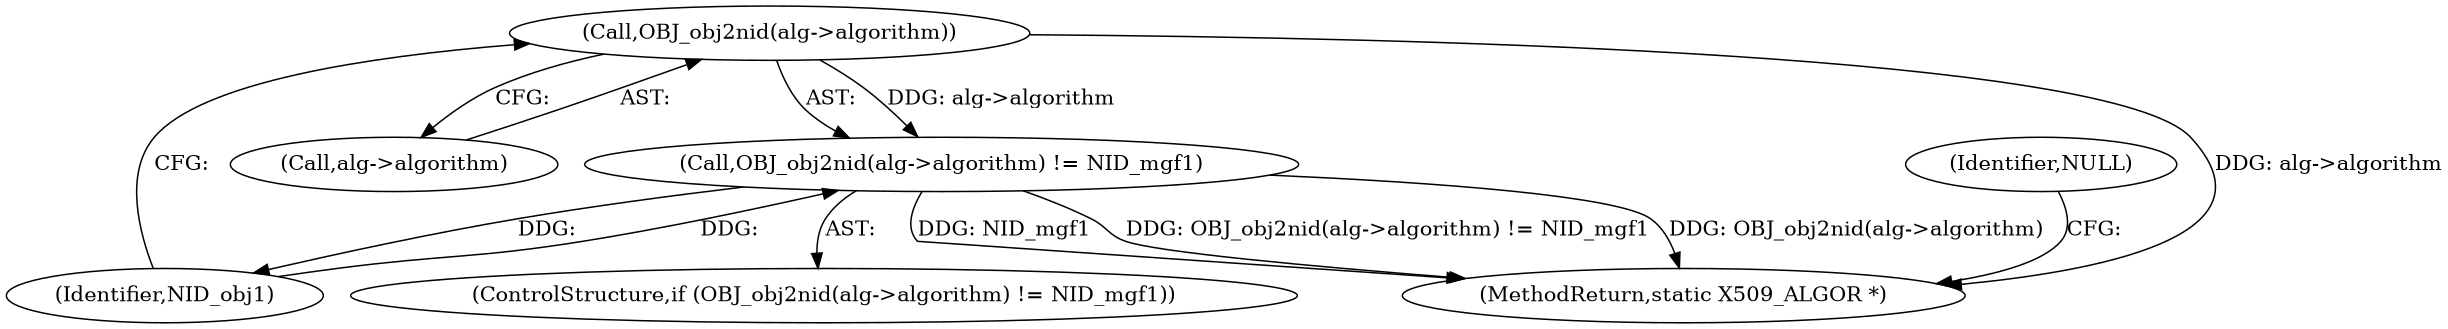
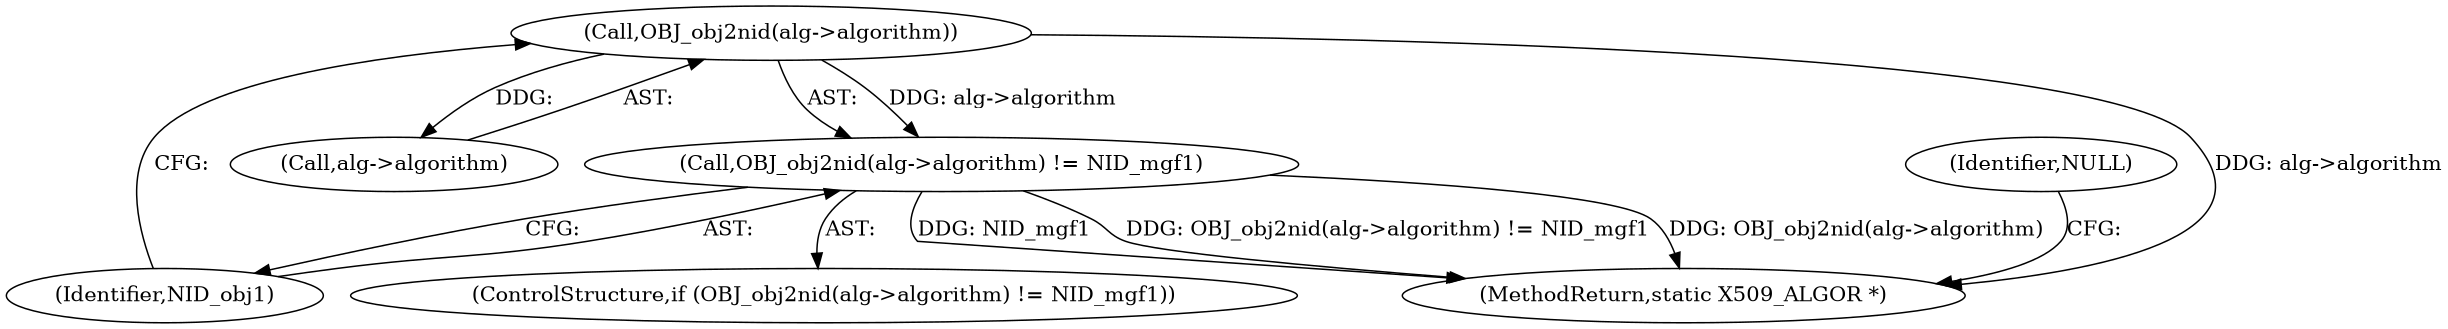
(526, 99) -> (528, 99)
(550, 230) -> (556, 230)
(733, 230) -> (732, 230)
